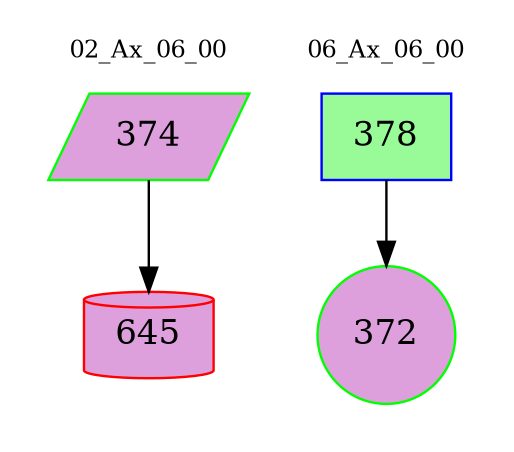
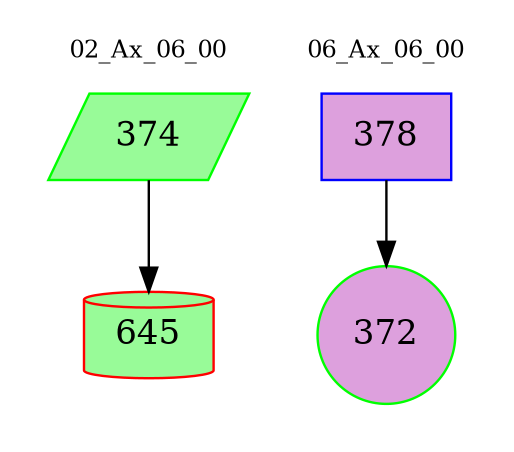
(149, 137) -> (149, 137)
(386, 137) -> (386, 137)
(149, 335) -> (149, 335)
